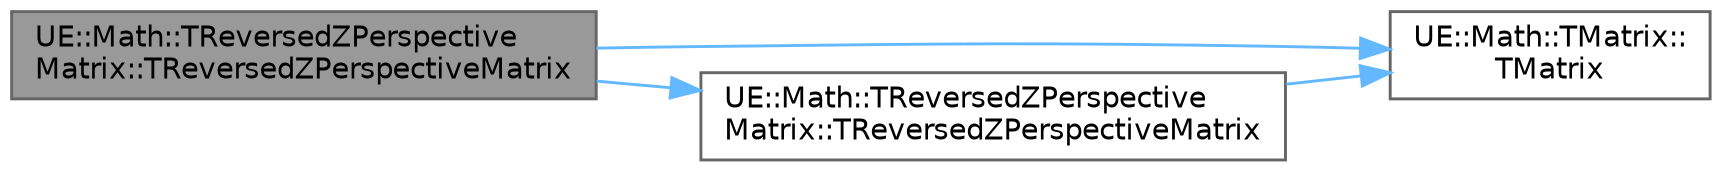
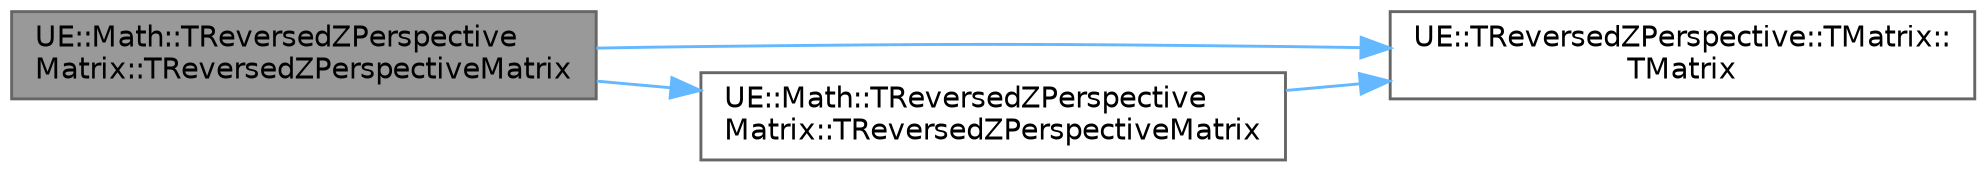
(1550, 55) -> (1682, 55)
